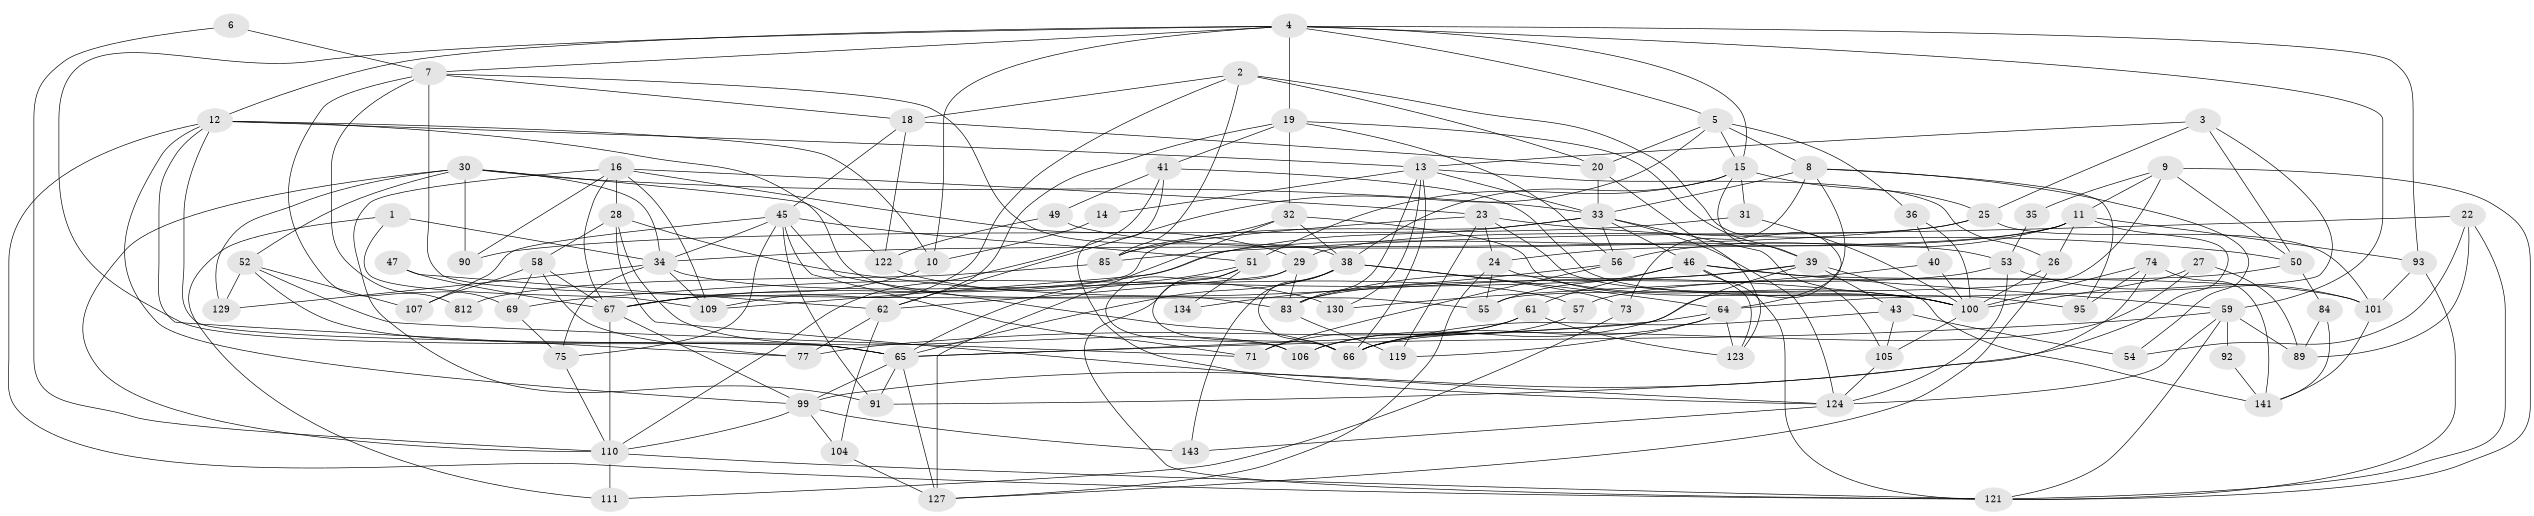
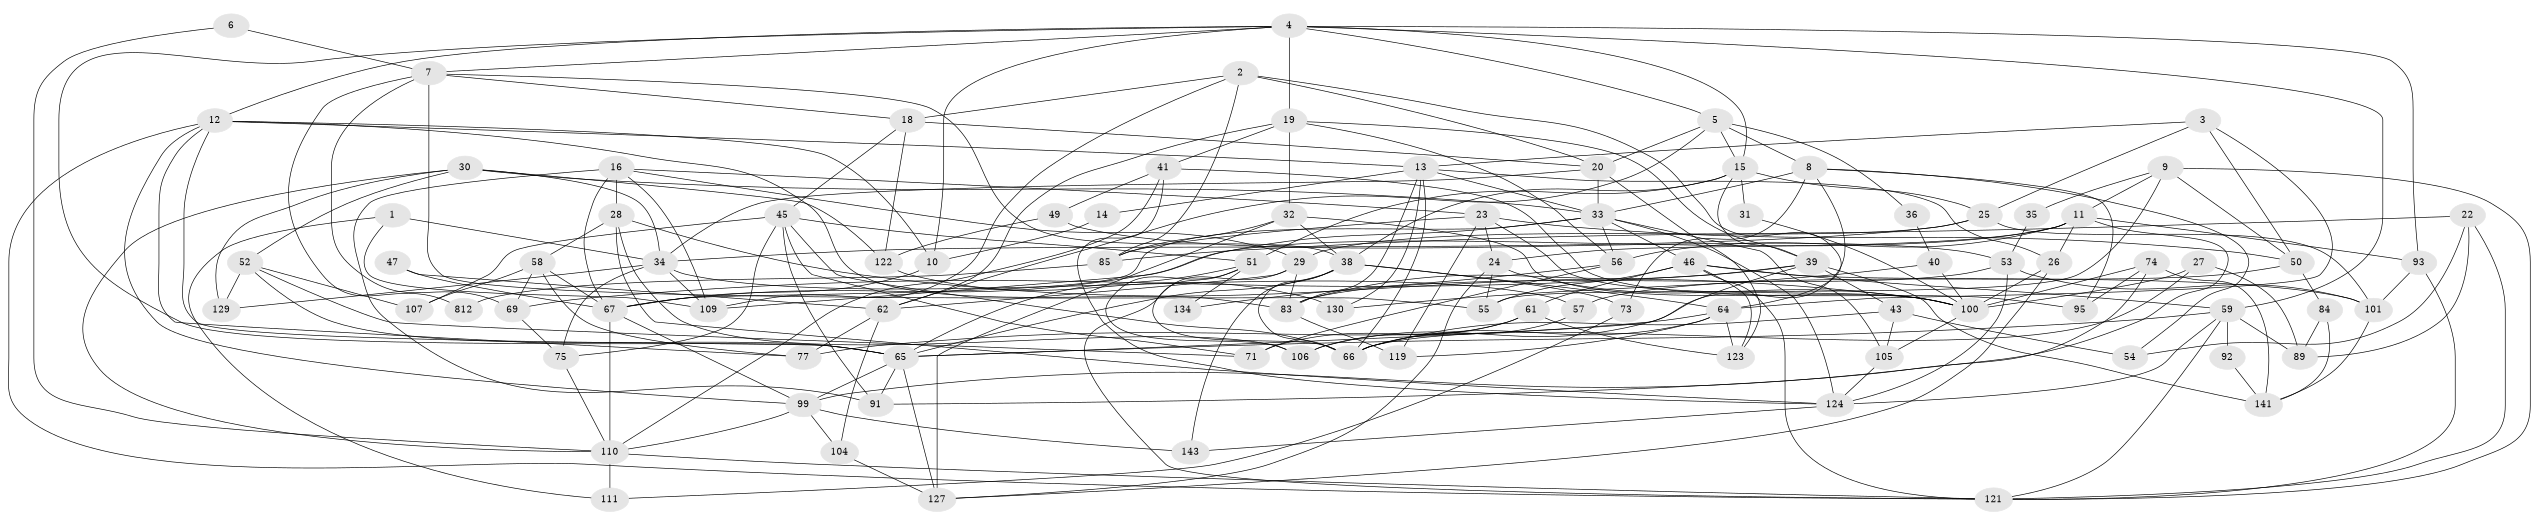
(703, 247) -> (1142, 184)
(1961, 256) -> none
(465, 263) -> none
